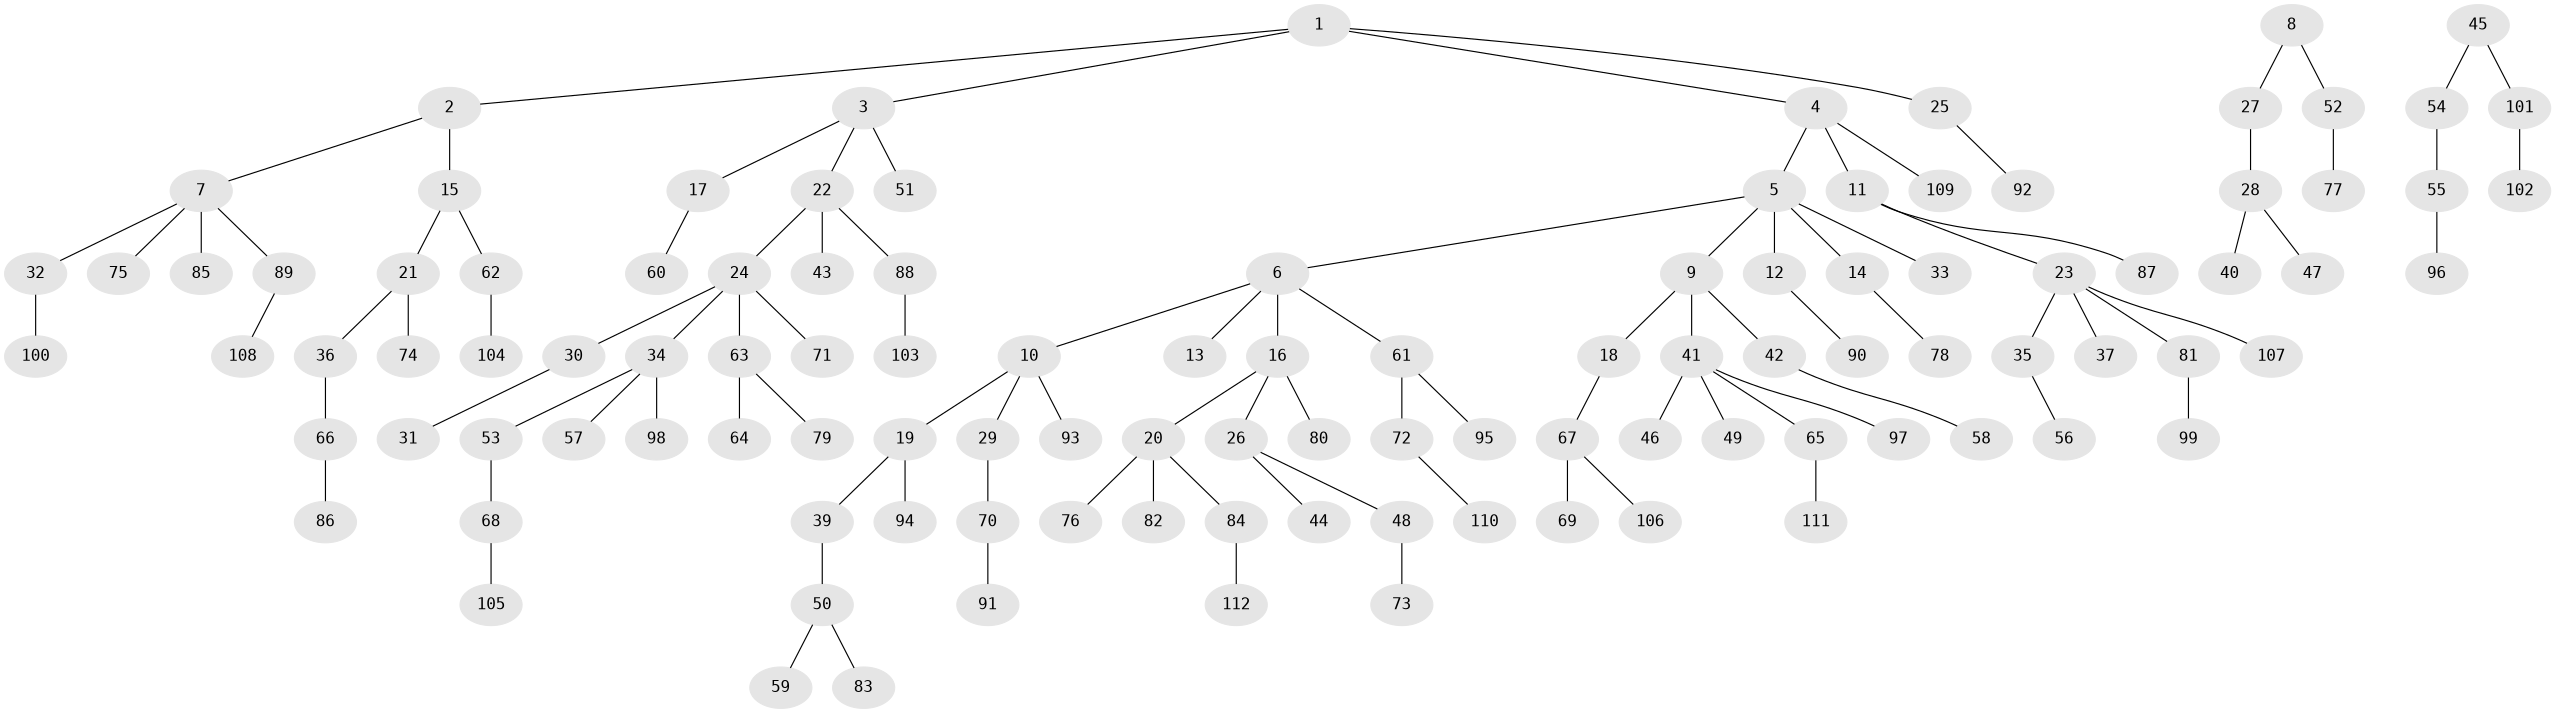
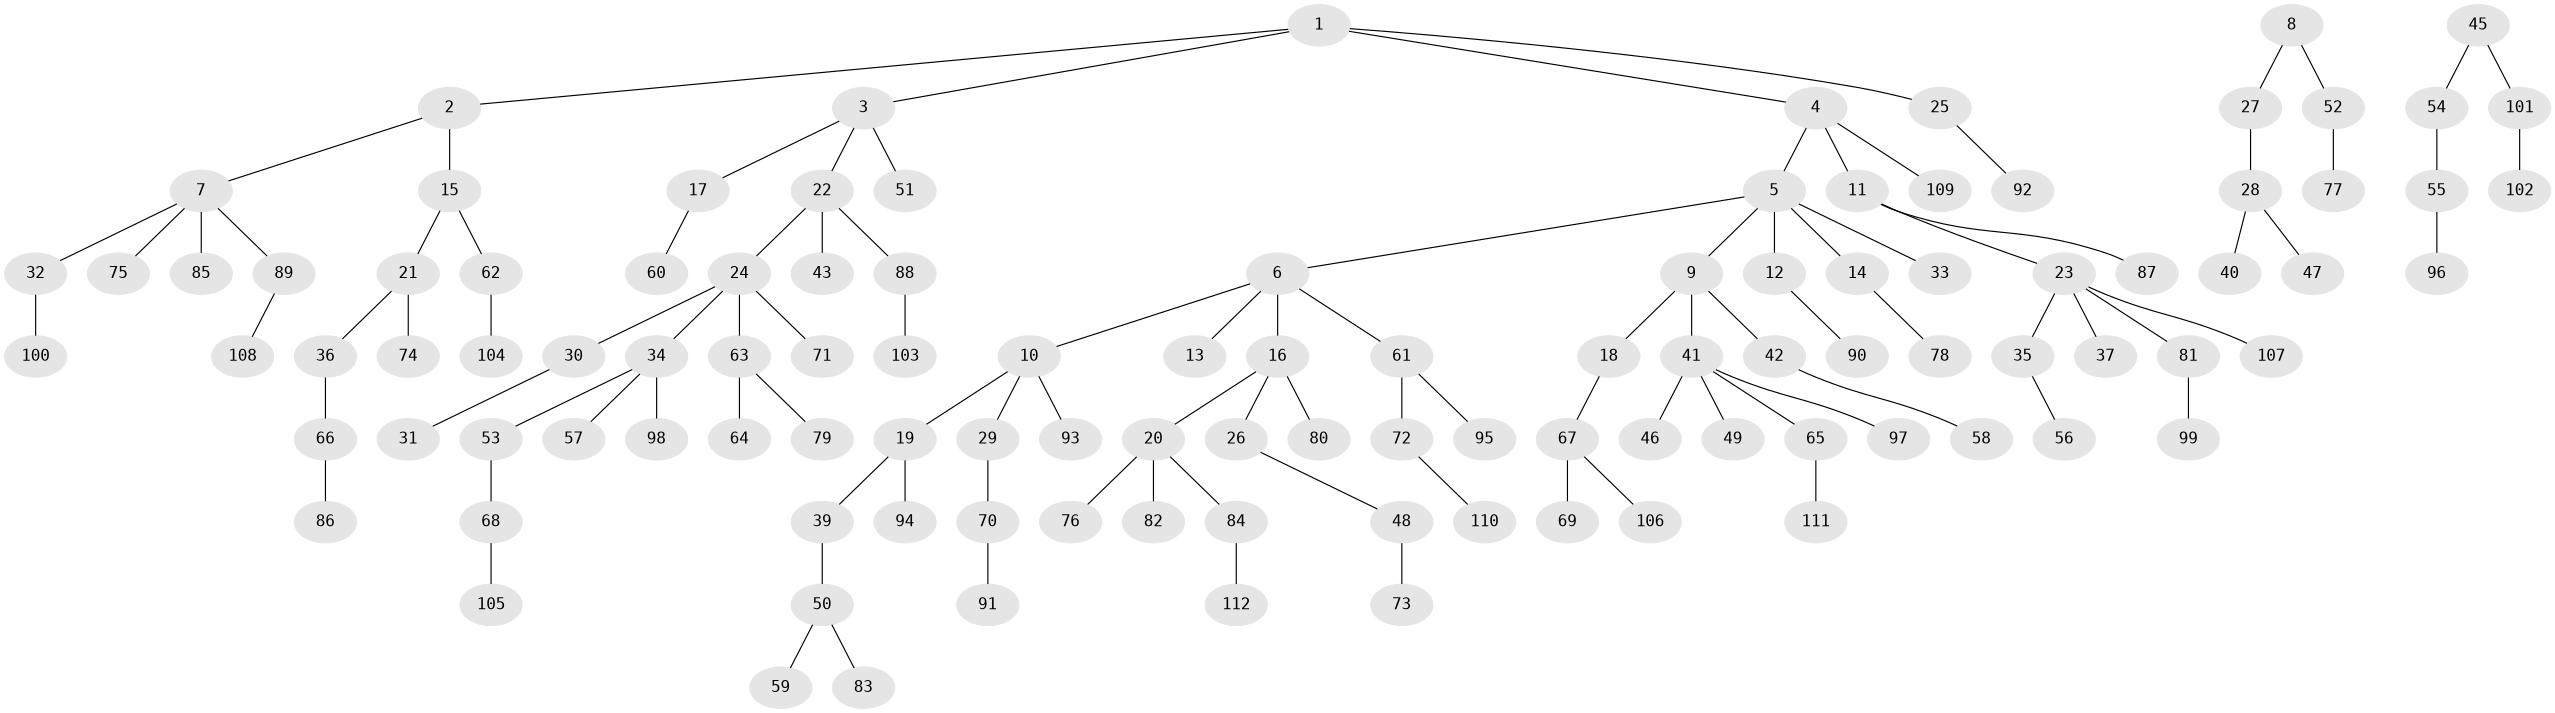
(1319, 522) -> none
